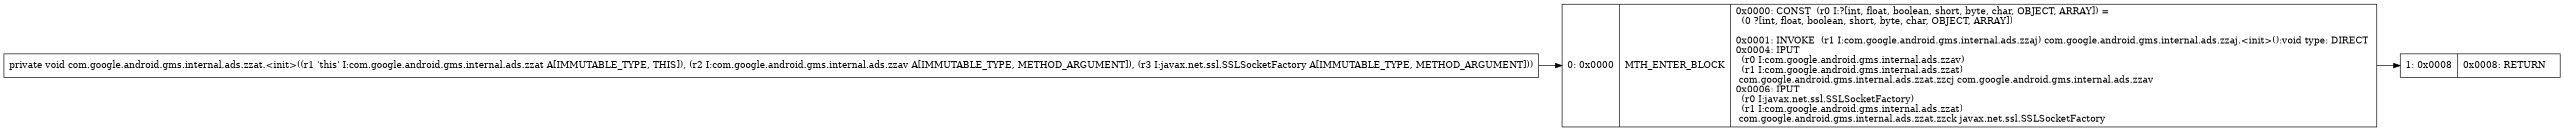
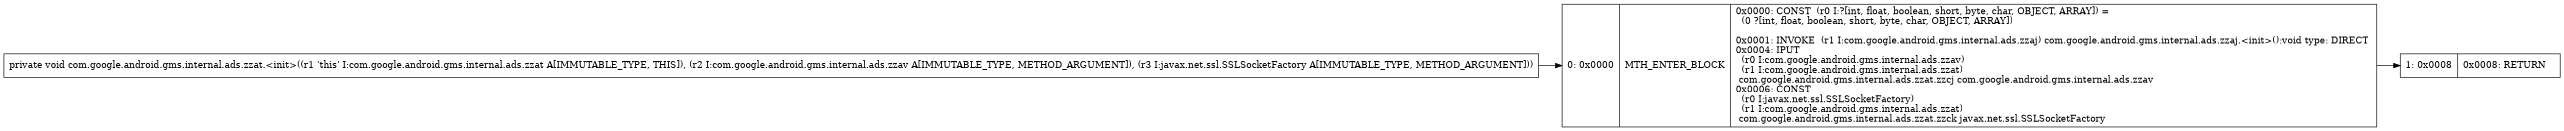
(1771, 90) -> (1776, 90)
